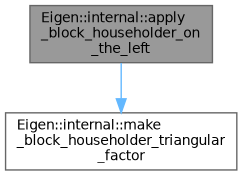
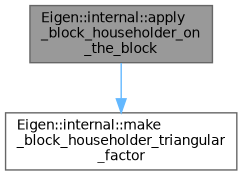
(121, 34) -> (121, 34)
